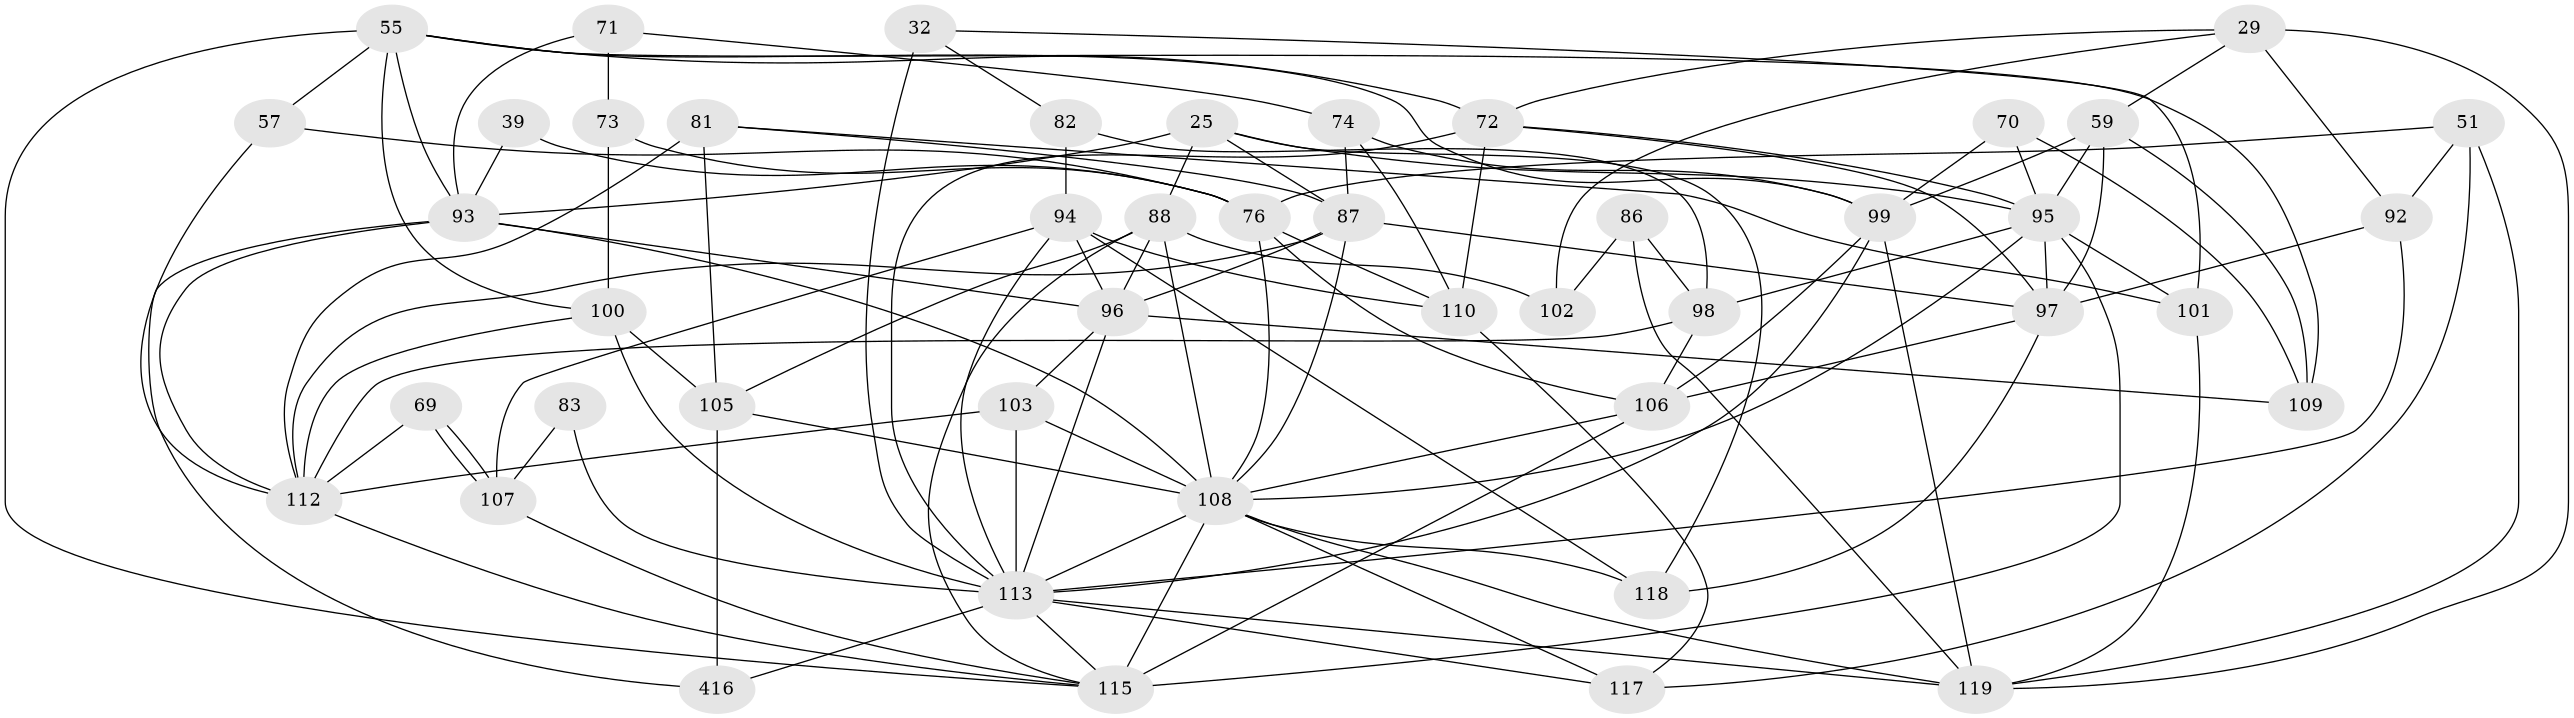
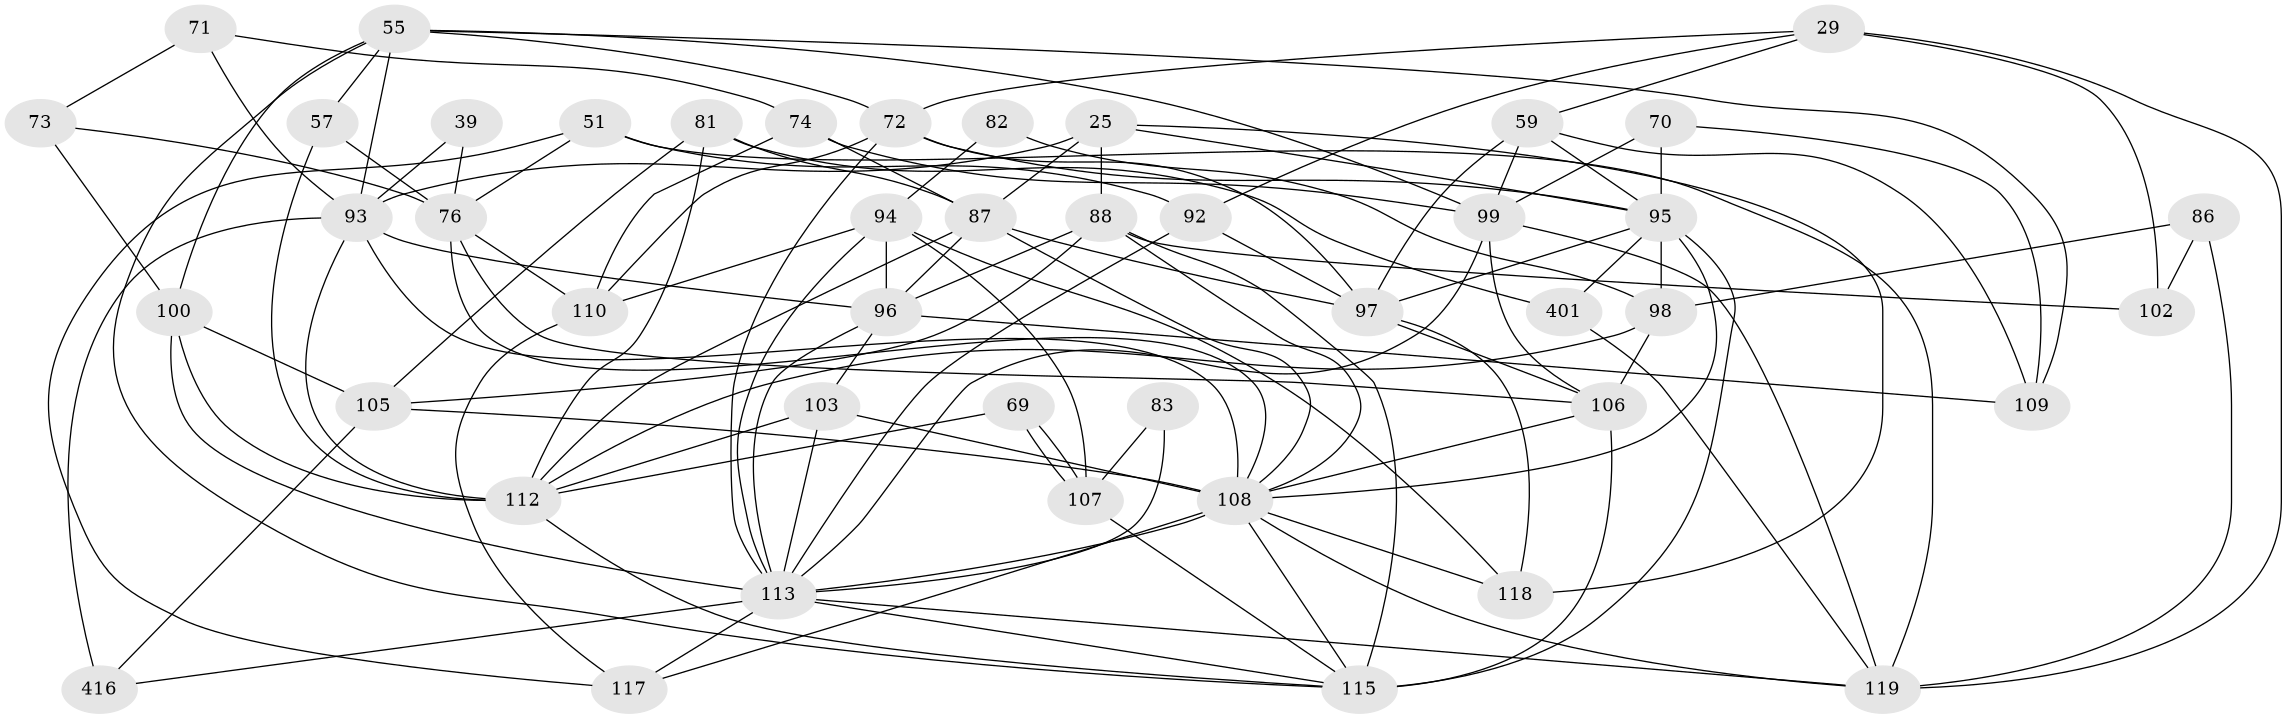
(920, 29) -> none
(2195, 312) -> (1564, 312)
